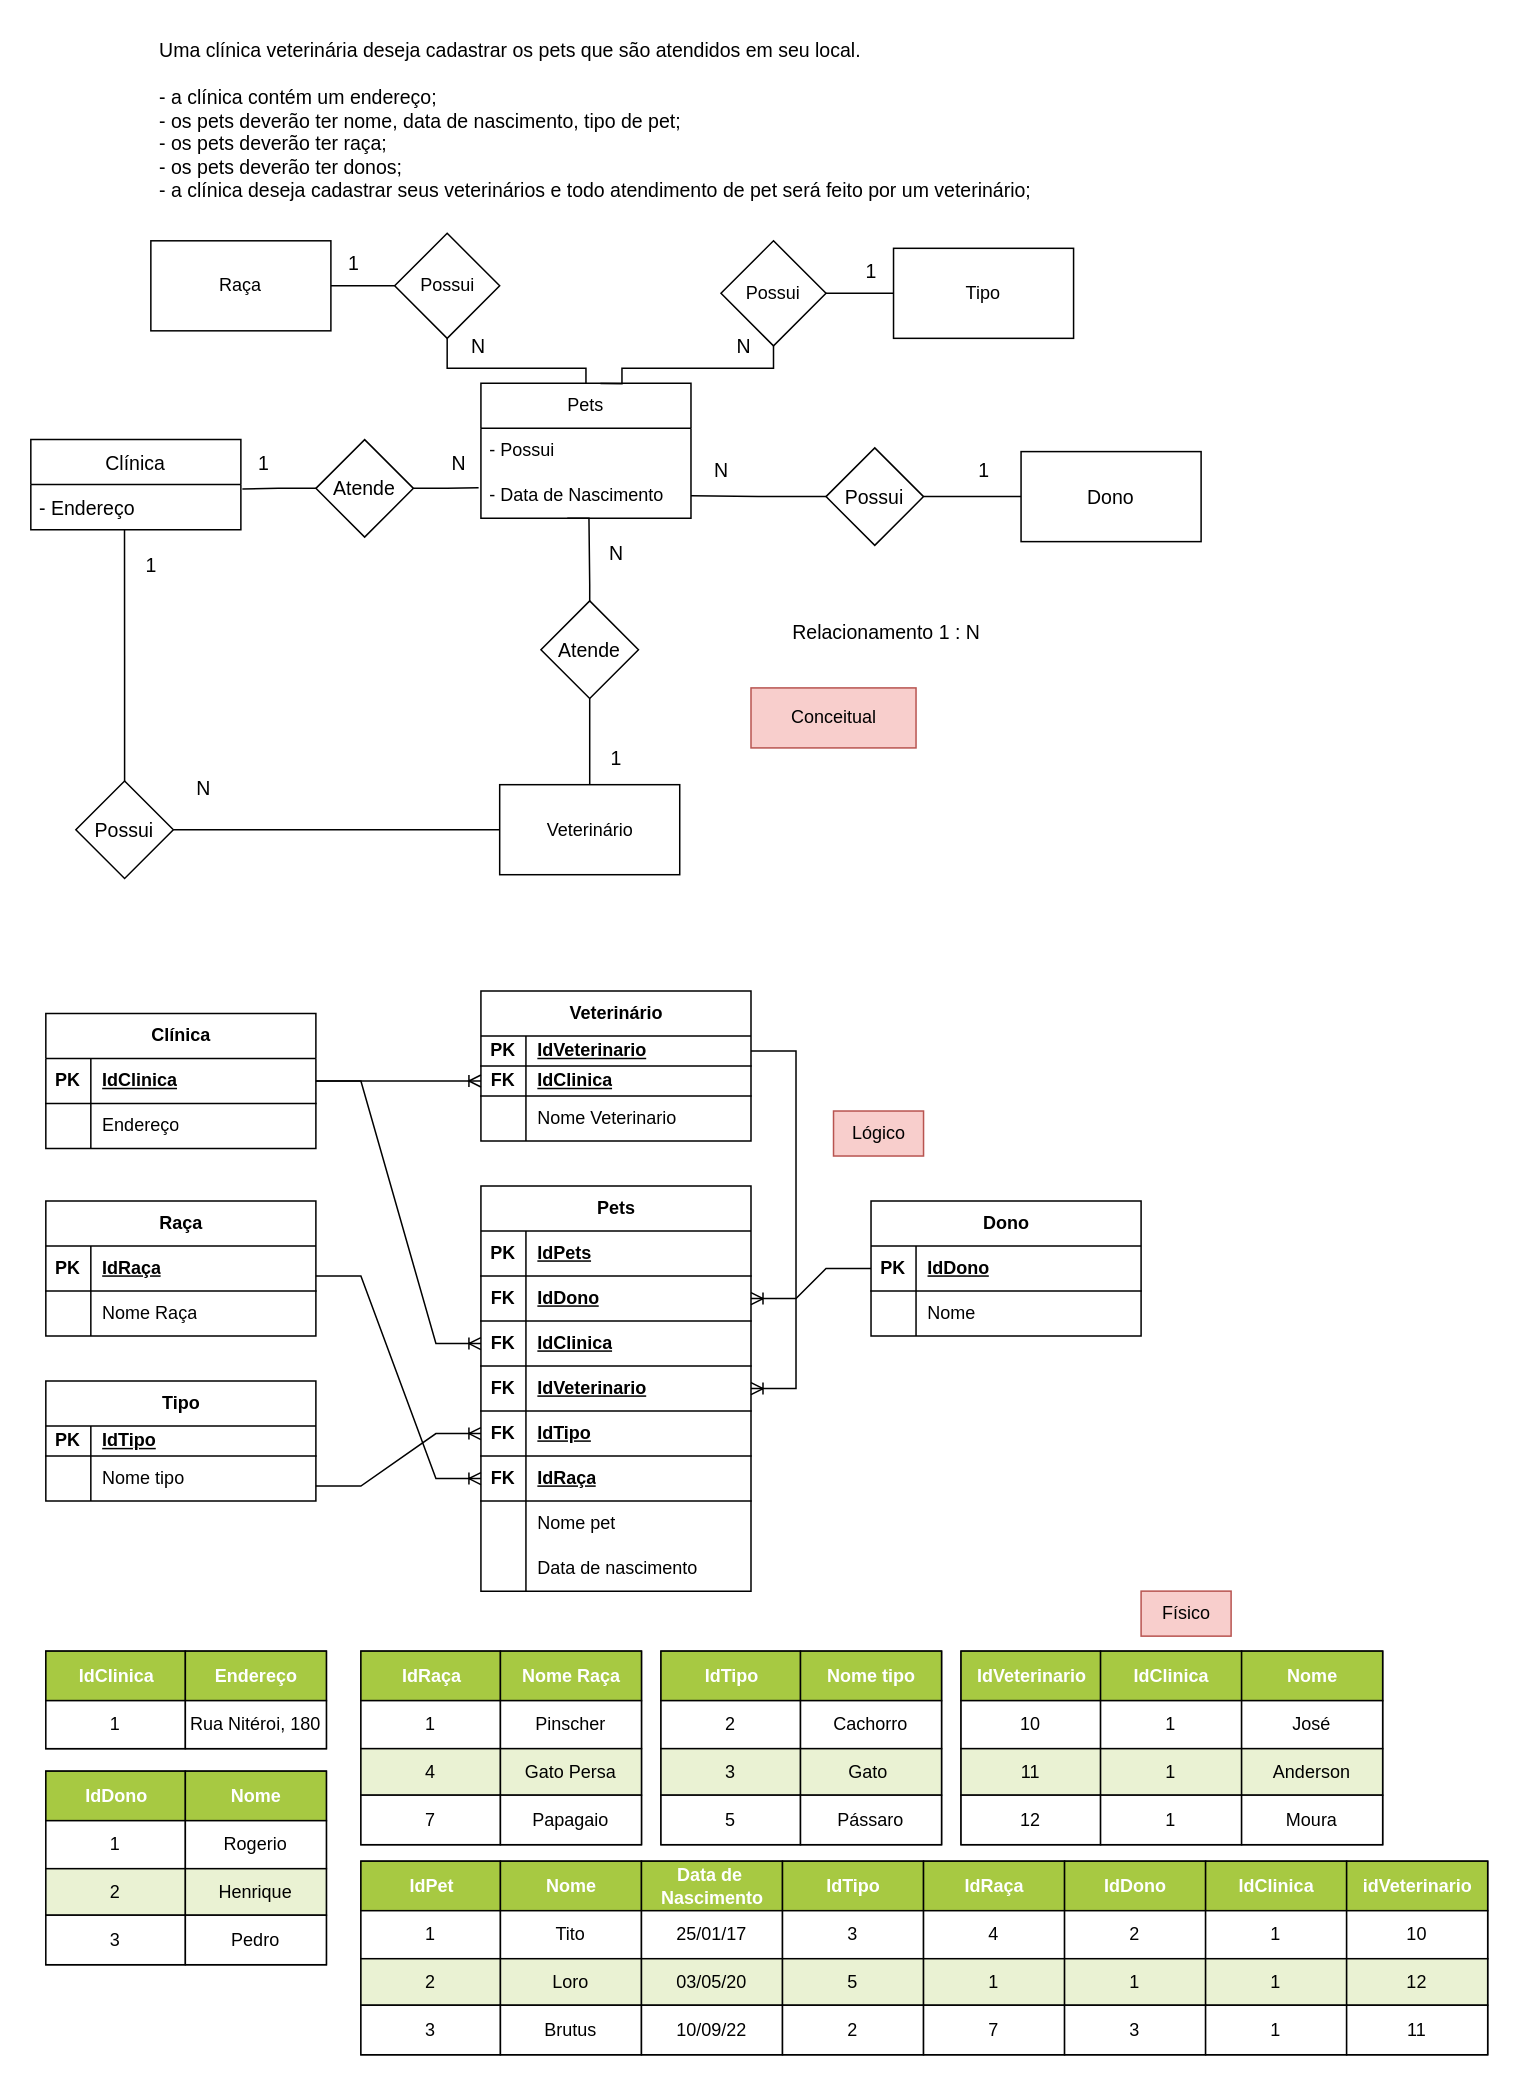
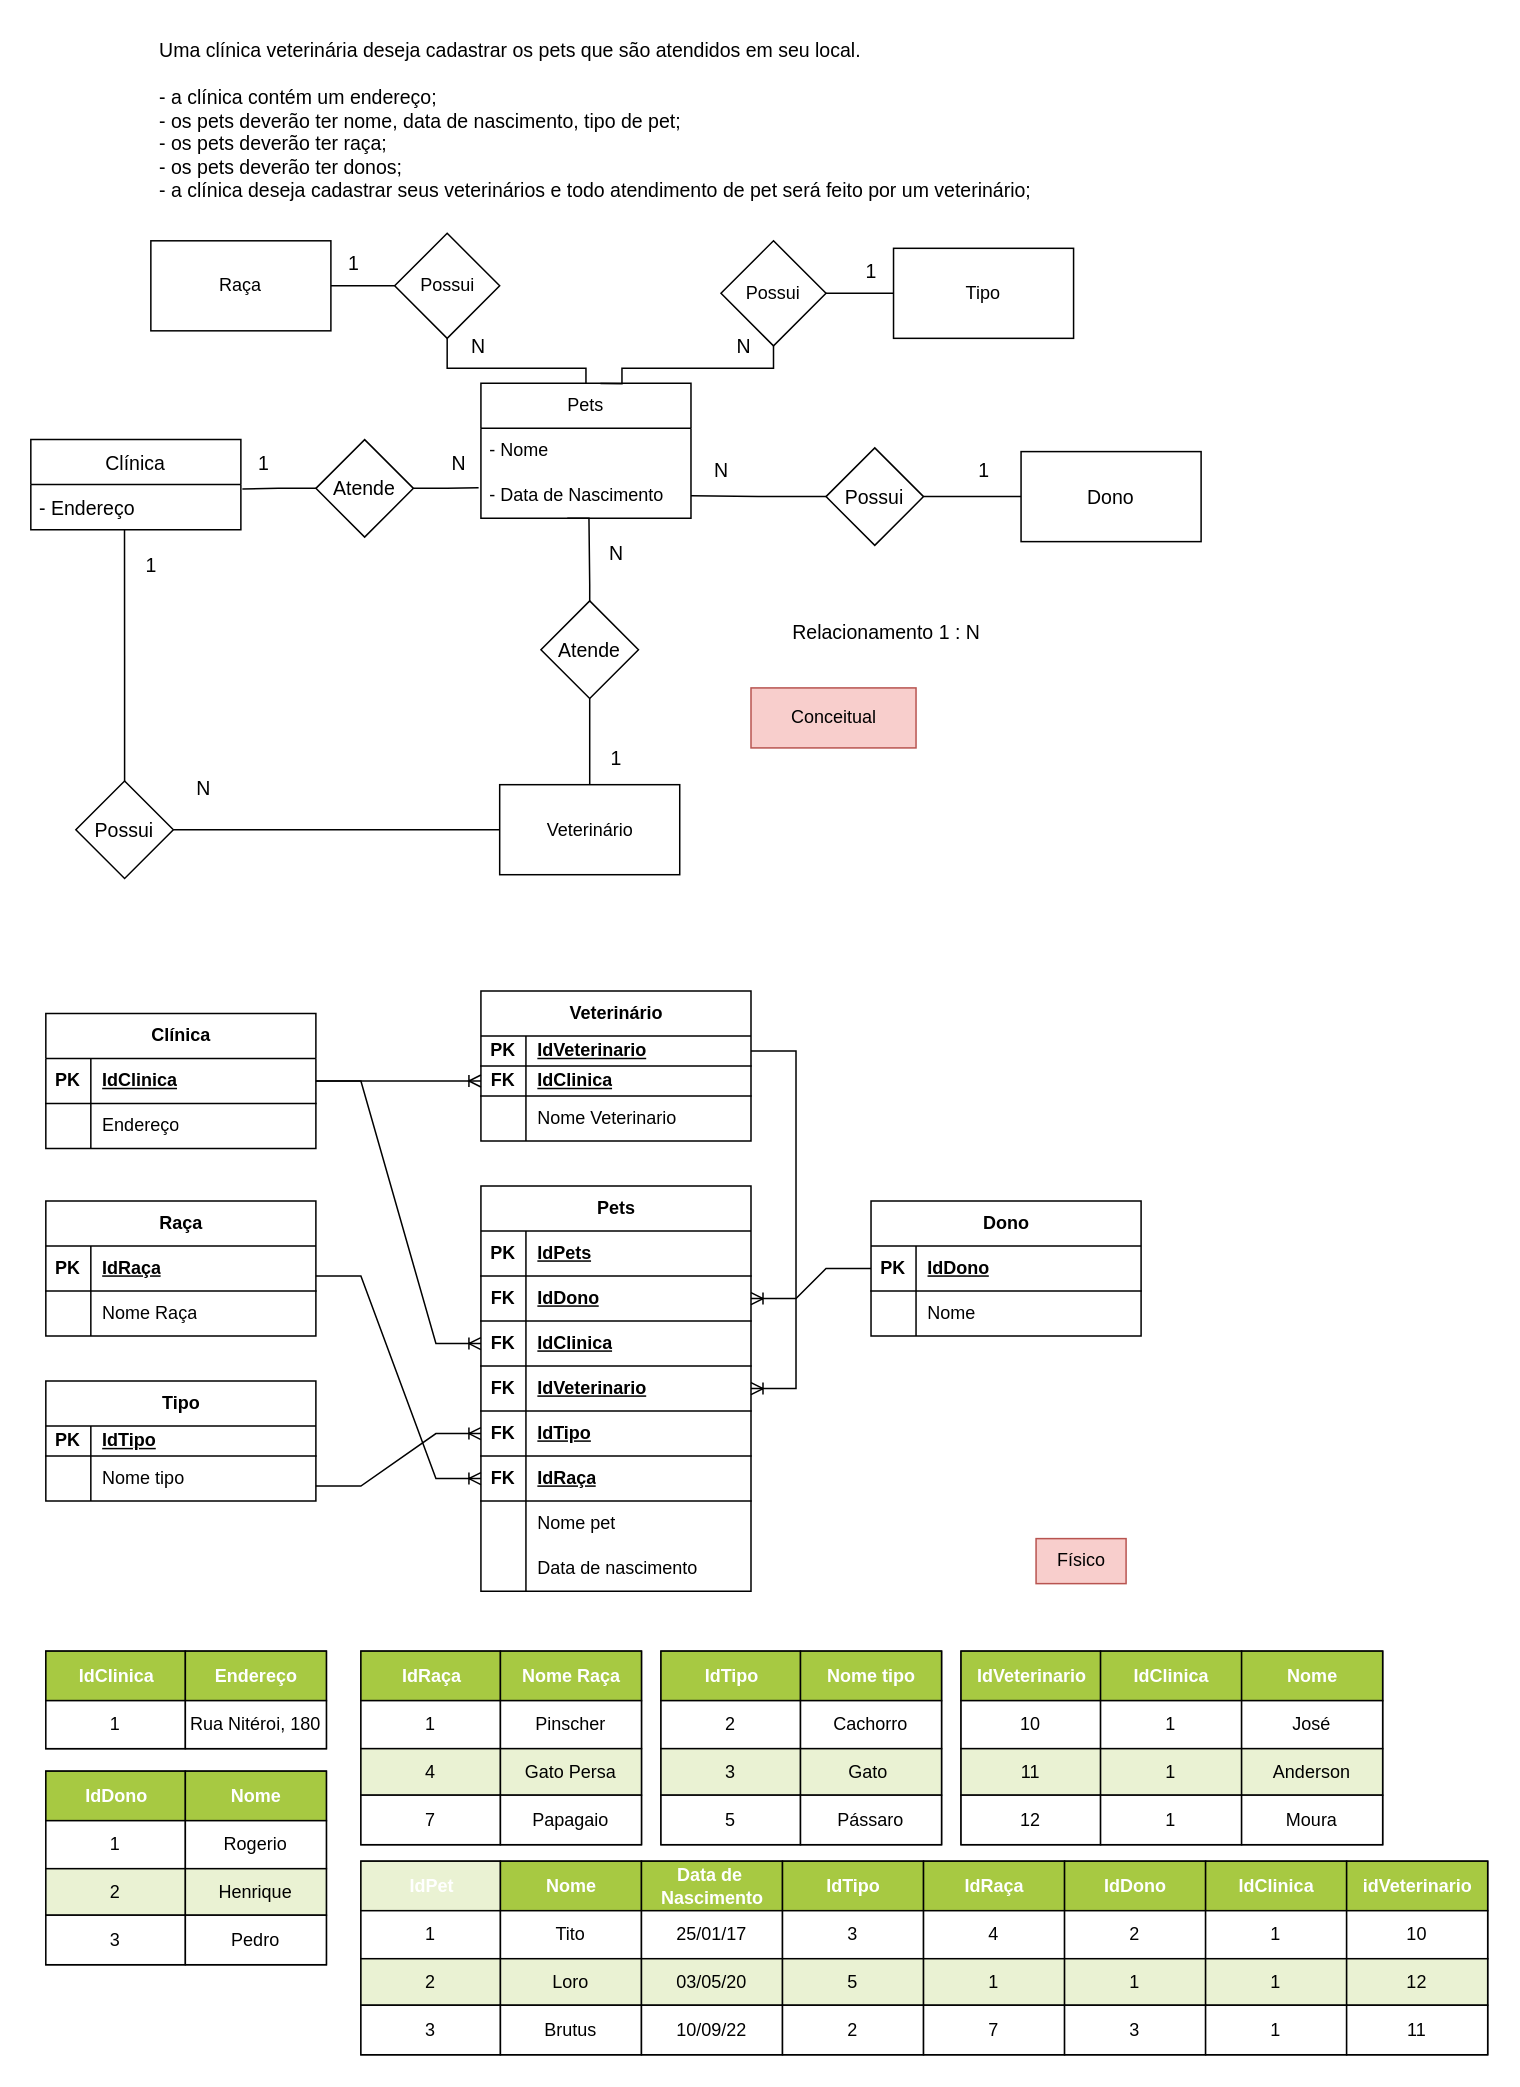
(525, 451) -> (518, 451)
(878, 1133) -> none
(1186, 1613) -> (1081, 1561)
(431, 1886) -> (431, 1886)
